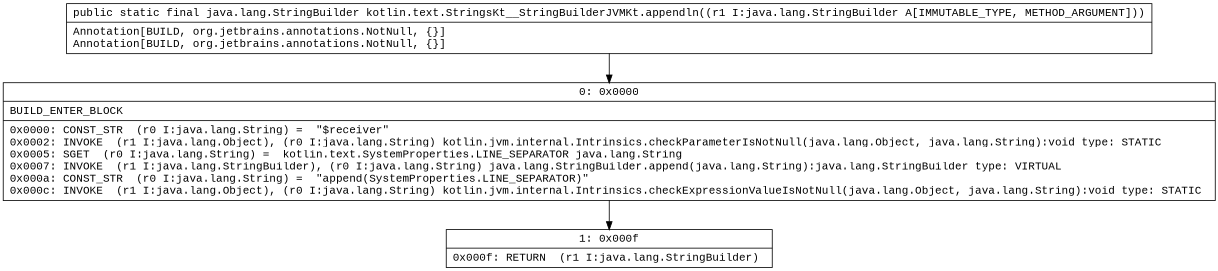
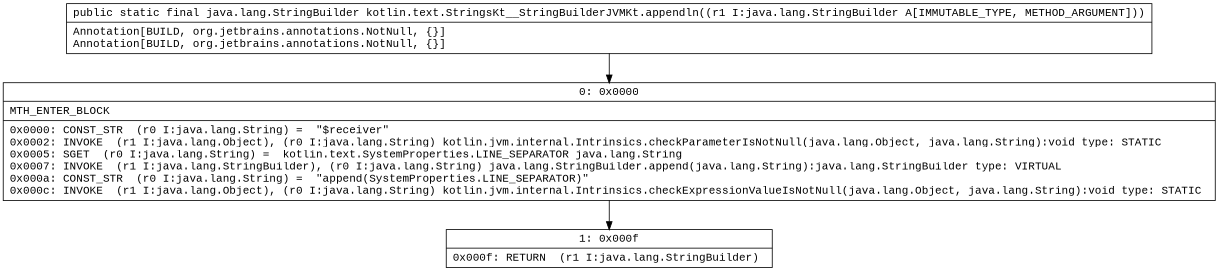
(67, 111) -> (60, 111)
